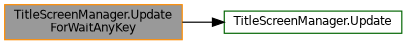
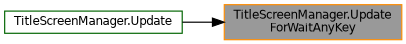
(197, 22) -> (197, 22)
